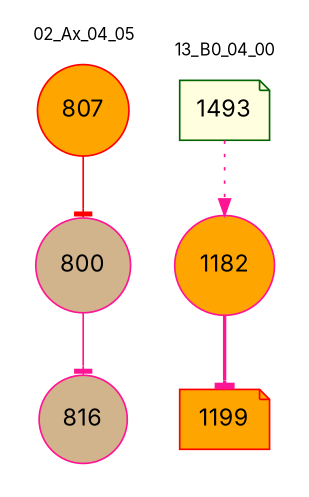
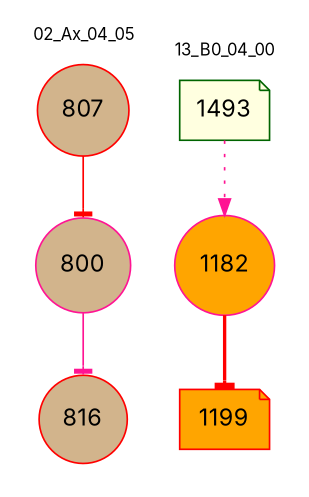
(83, 110) -> (83, 110)
(225, 348) -> (225, 348)
(83, 419) -> (83, 419)
